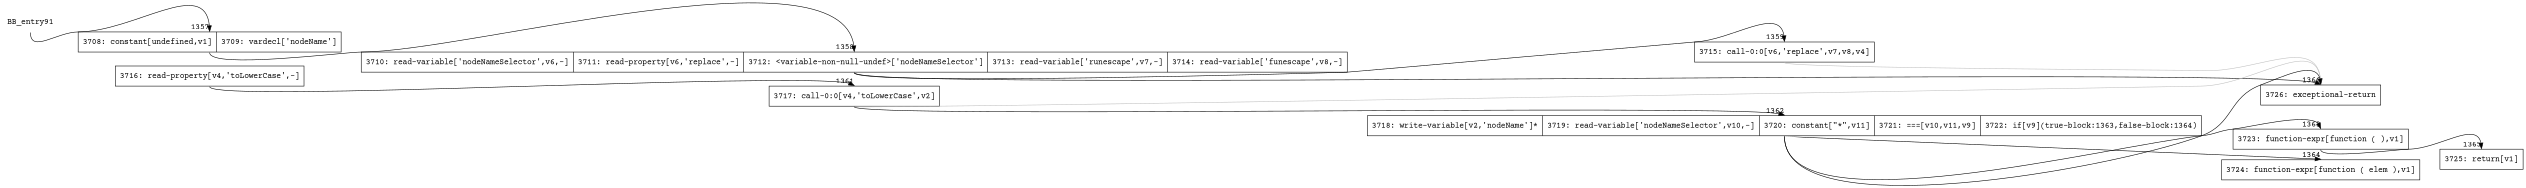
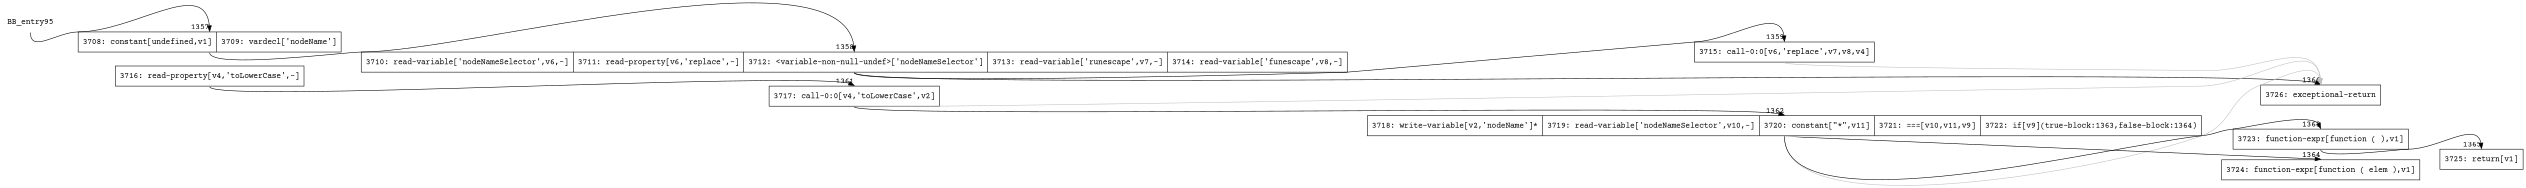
(30, 22) -> (30, 22)
(2057, 170) -> (2057, 170)
